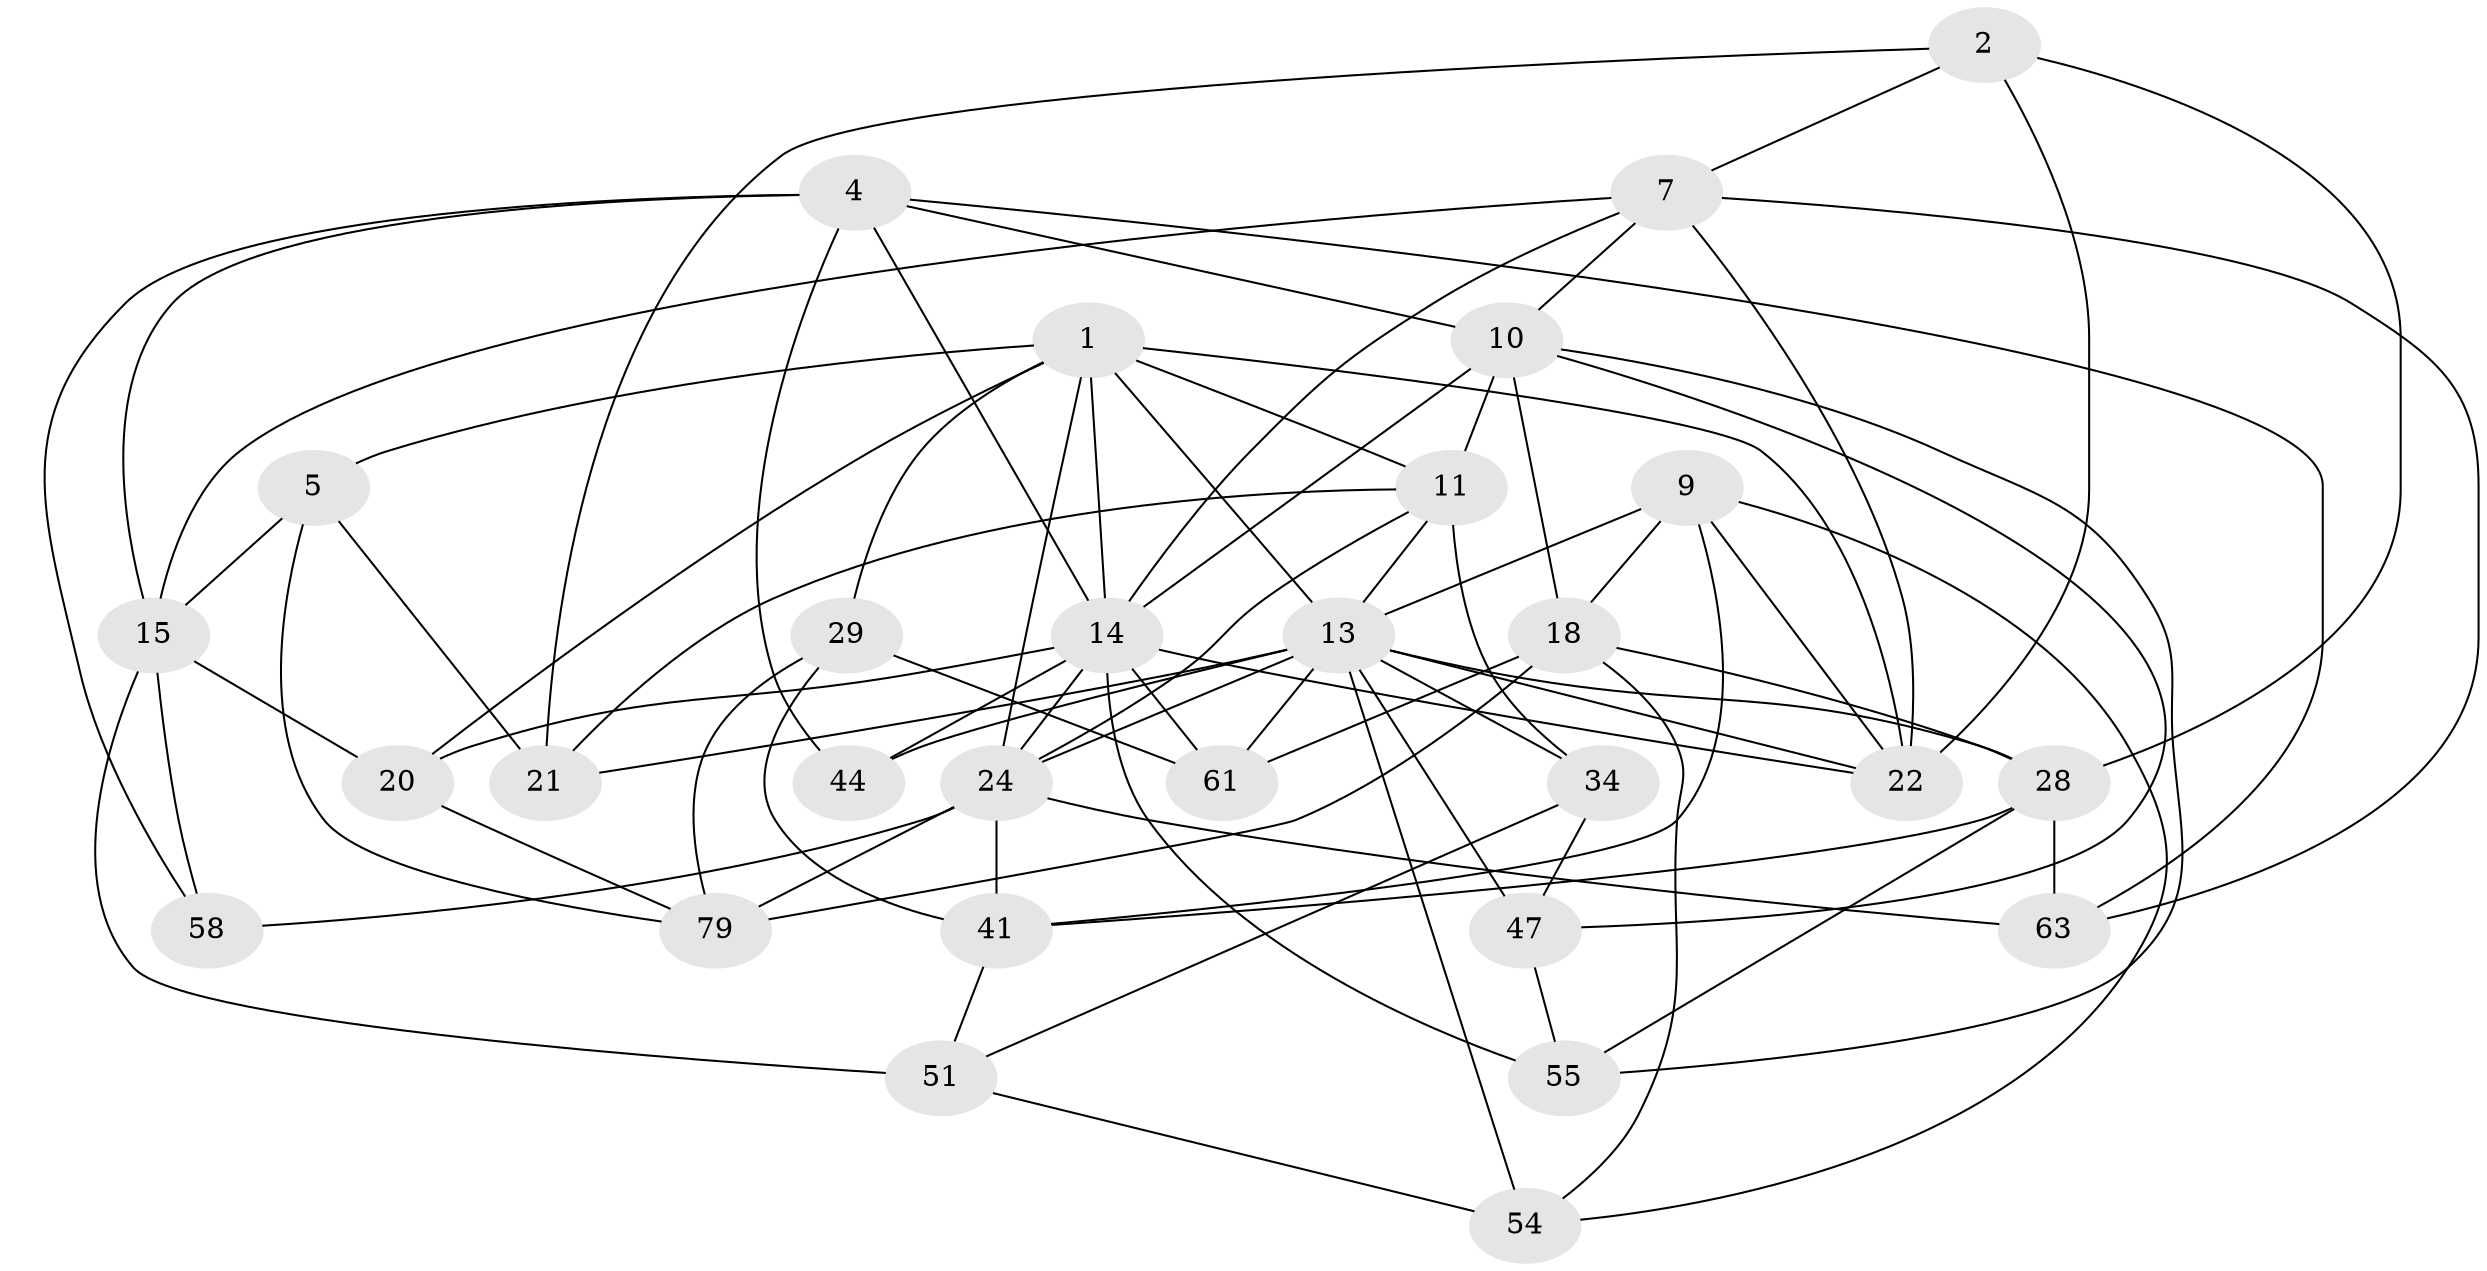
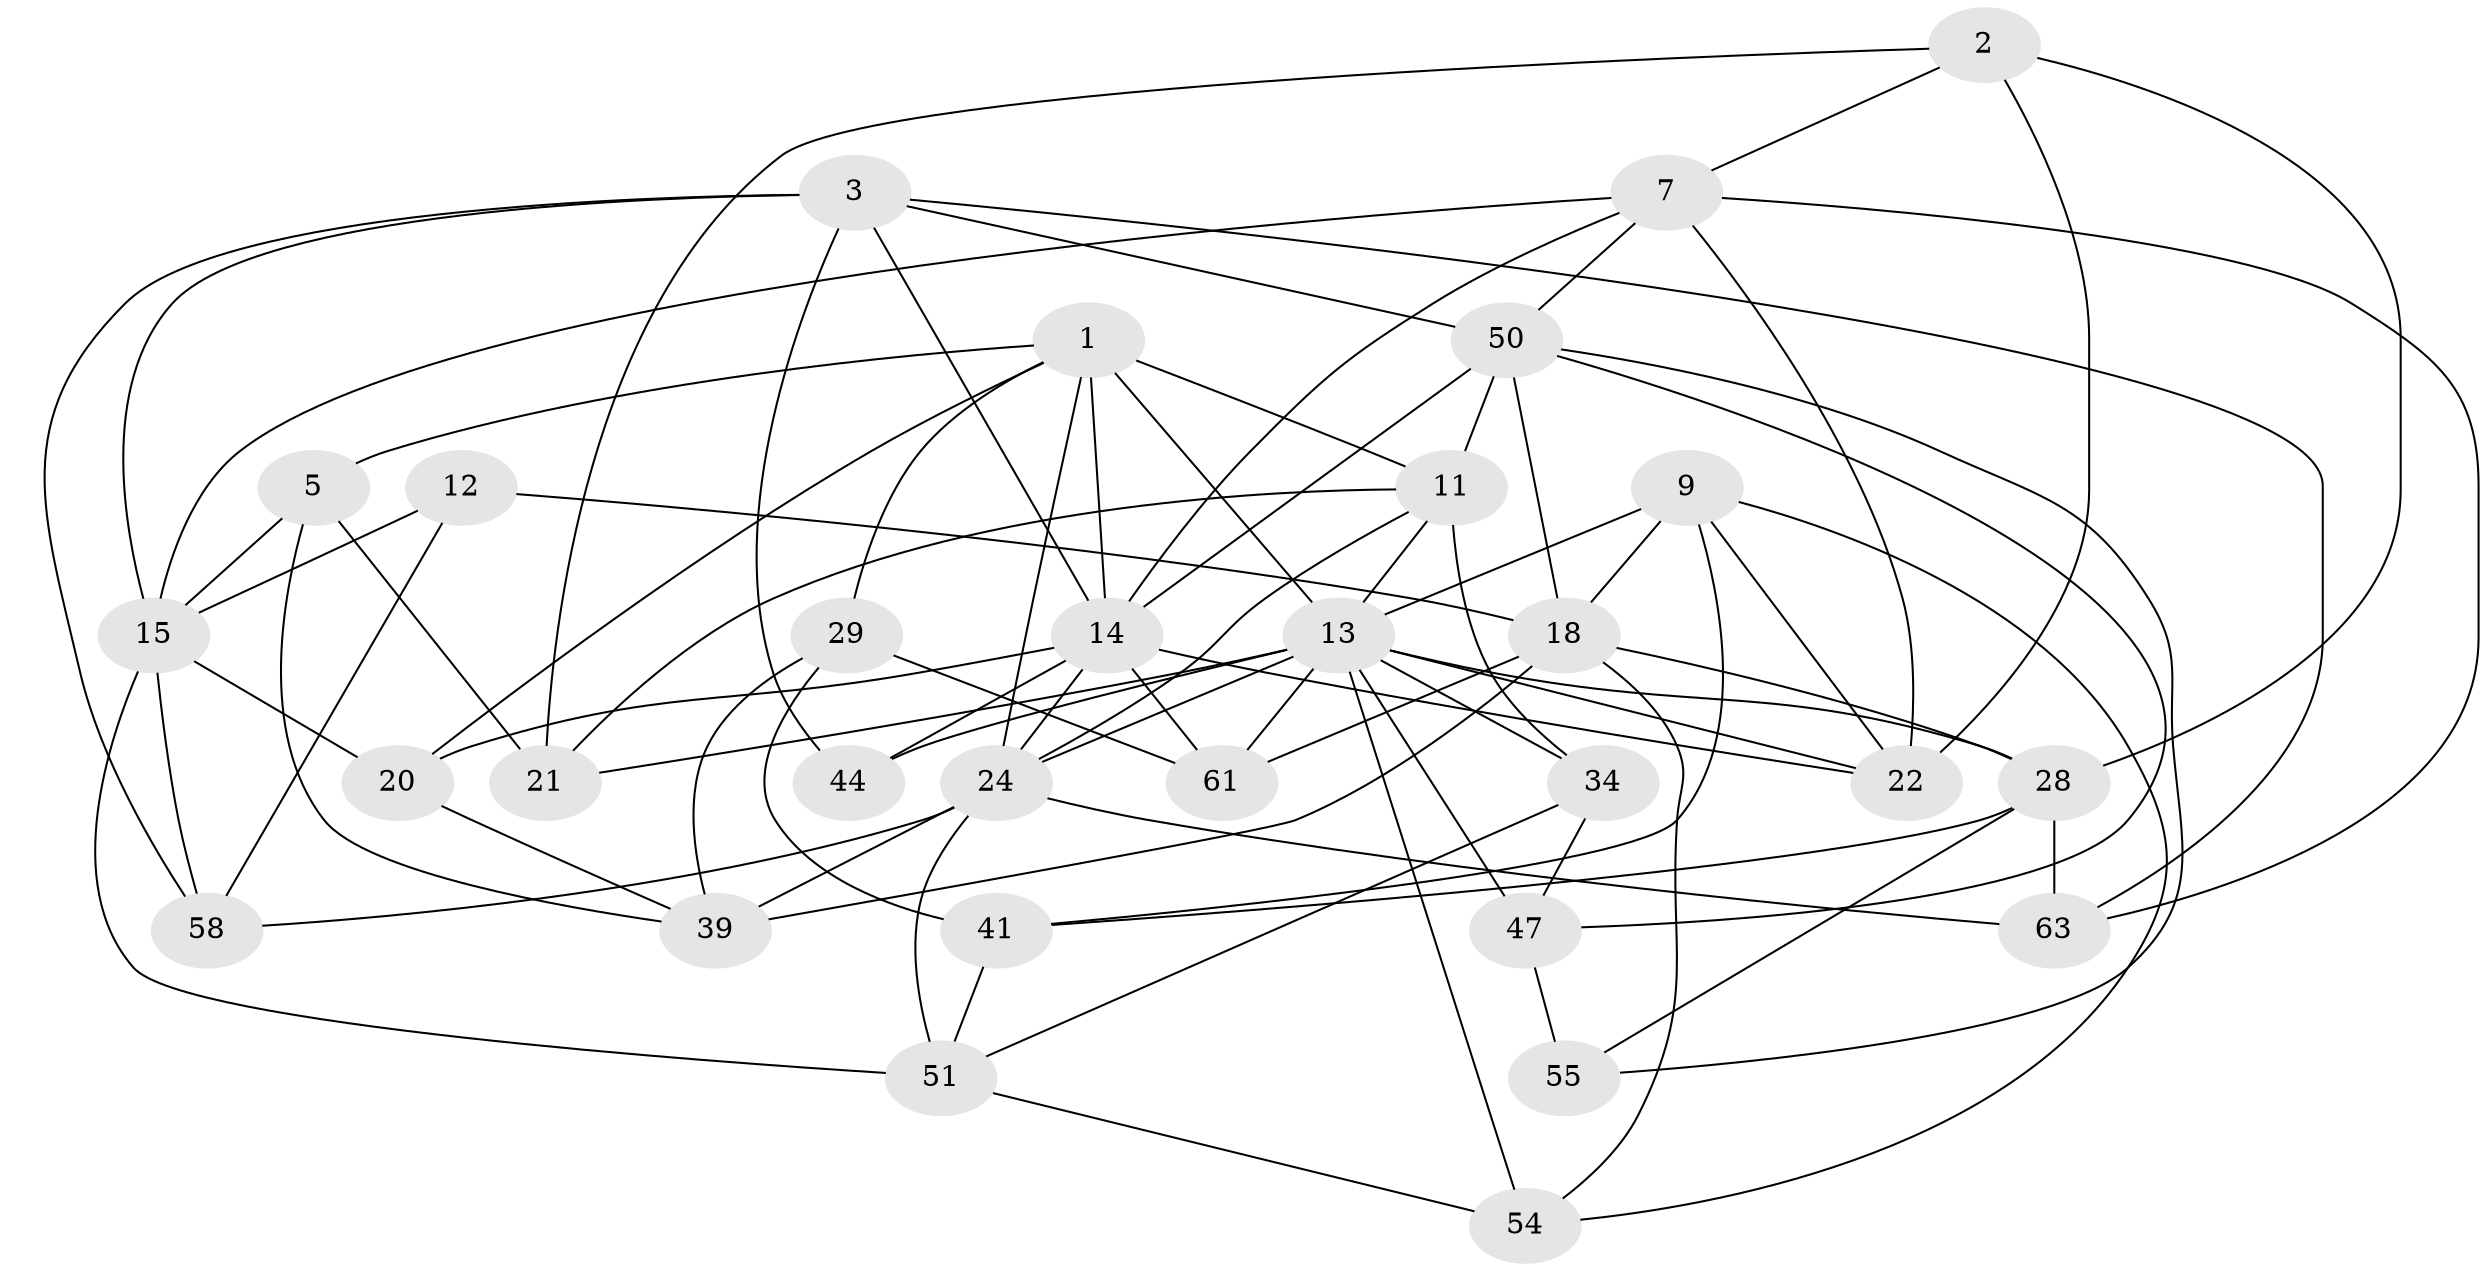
(855, 193) -> (855, 193)
(1507, 340) -> (1507, 340)
(1620, 413) -> none
none -> (461, 488)
(997, 857) -> (916, 929)
(1216, 894) -> none
(716, 931) -> (716, 931)
